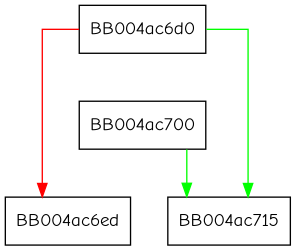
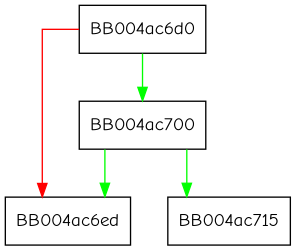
(248, 86) -> (143, 70)
none -> (105, 166)
